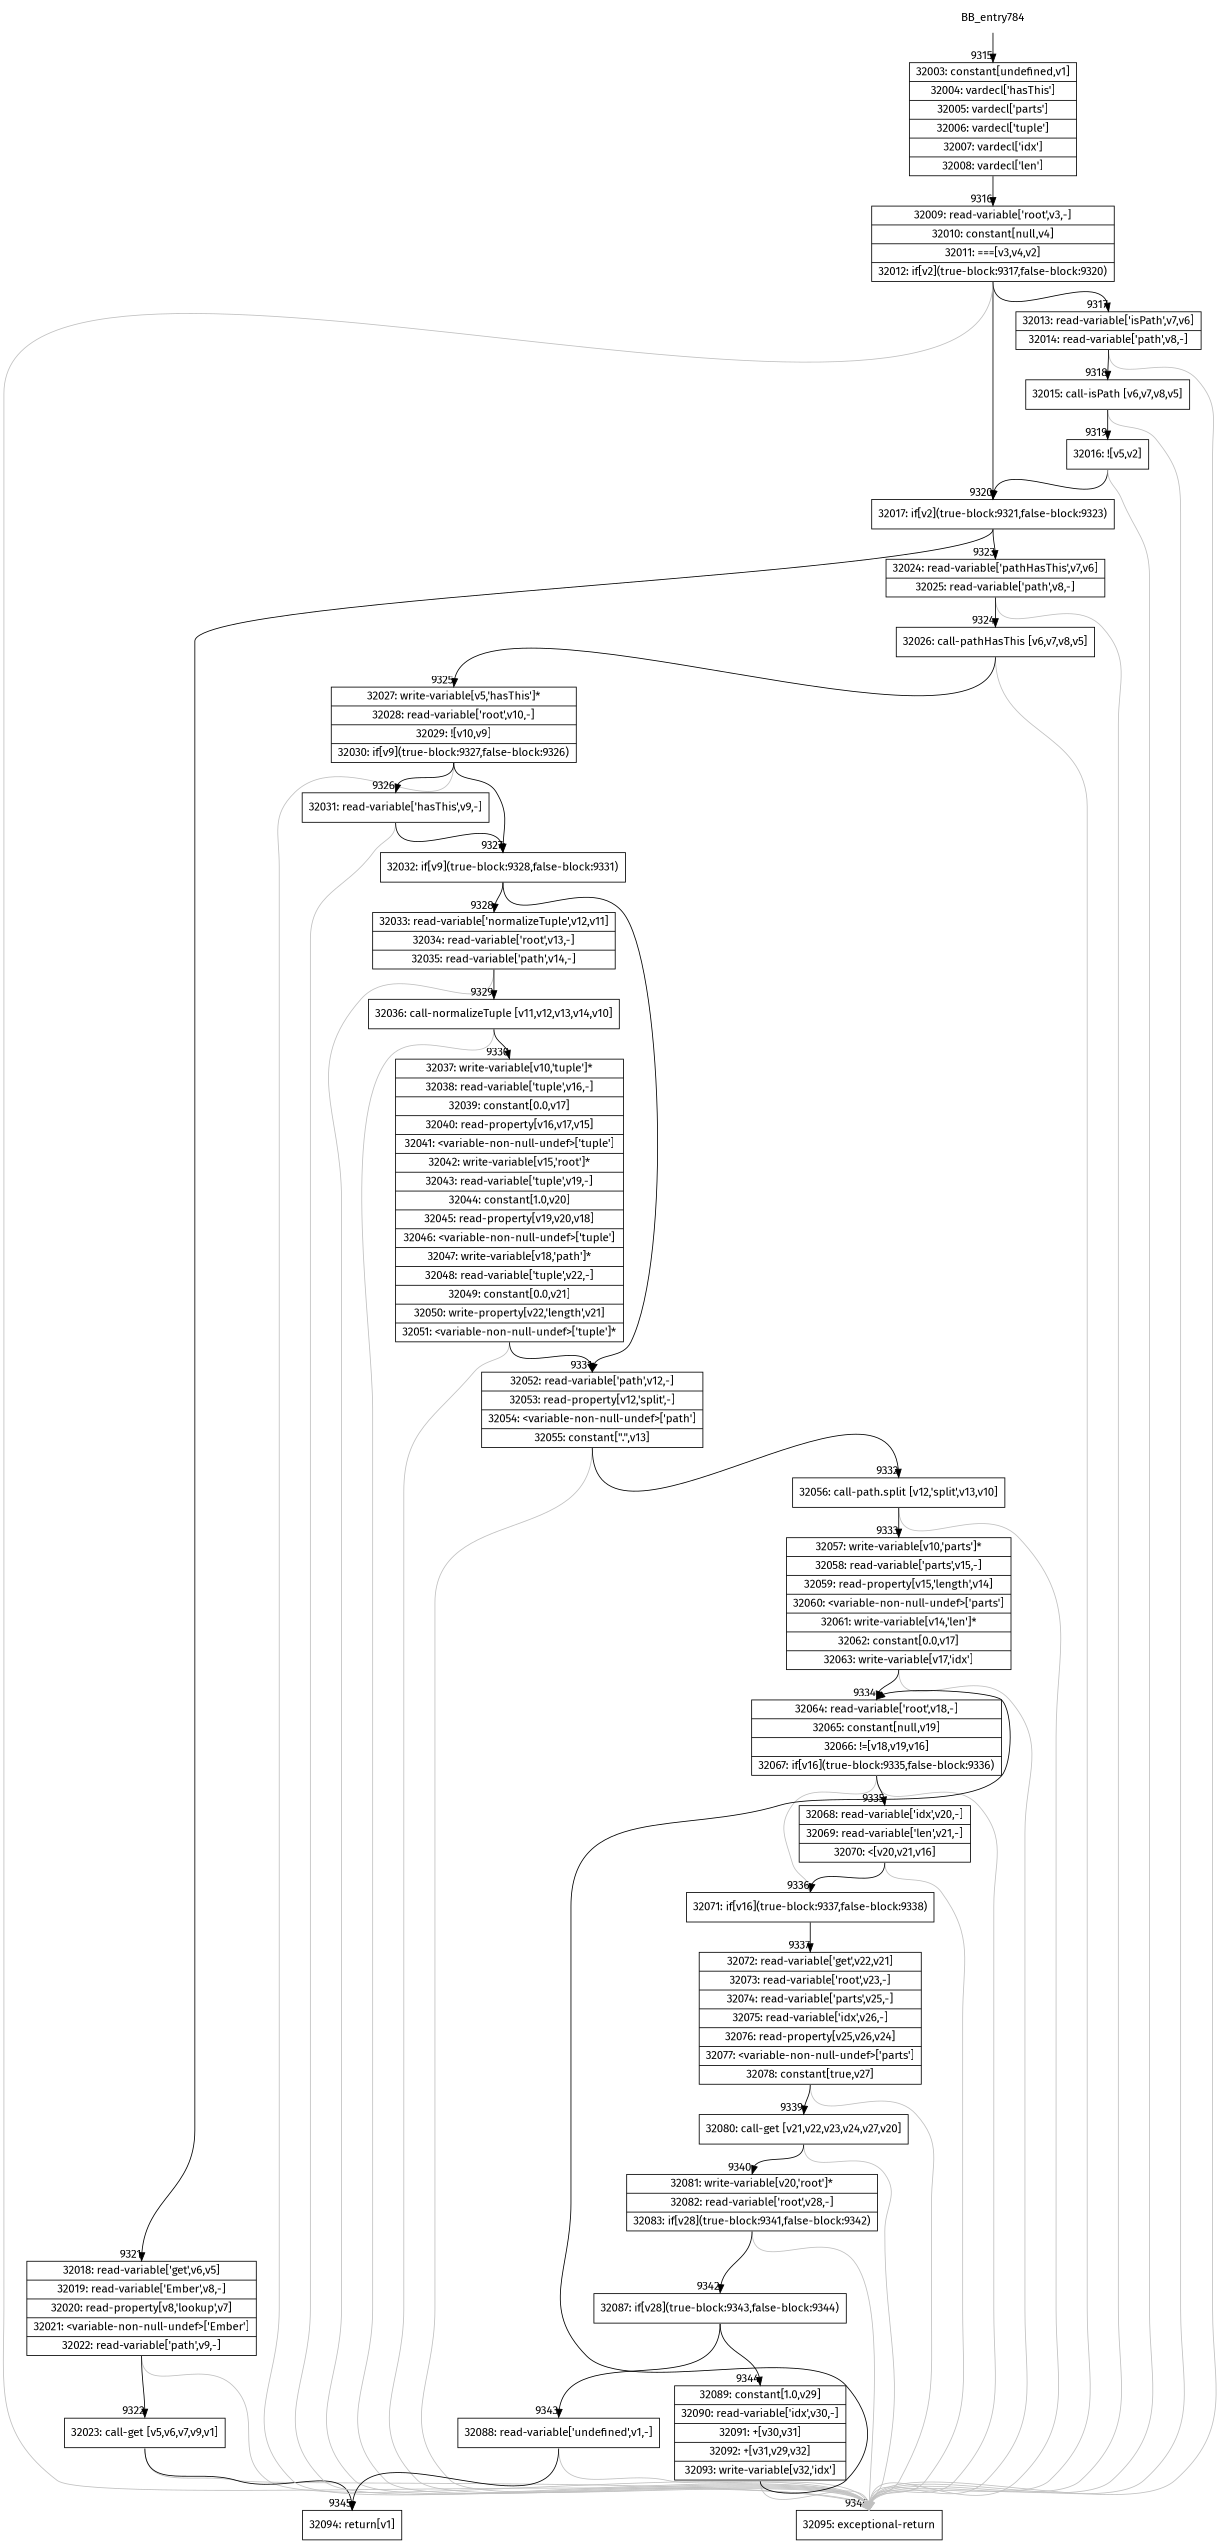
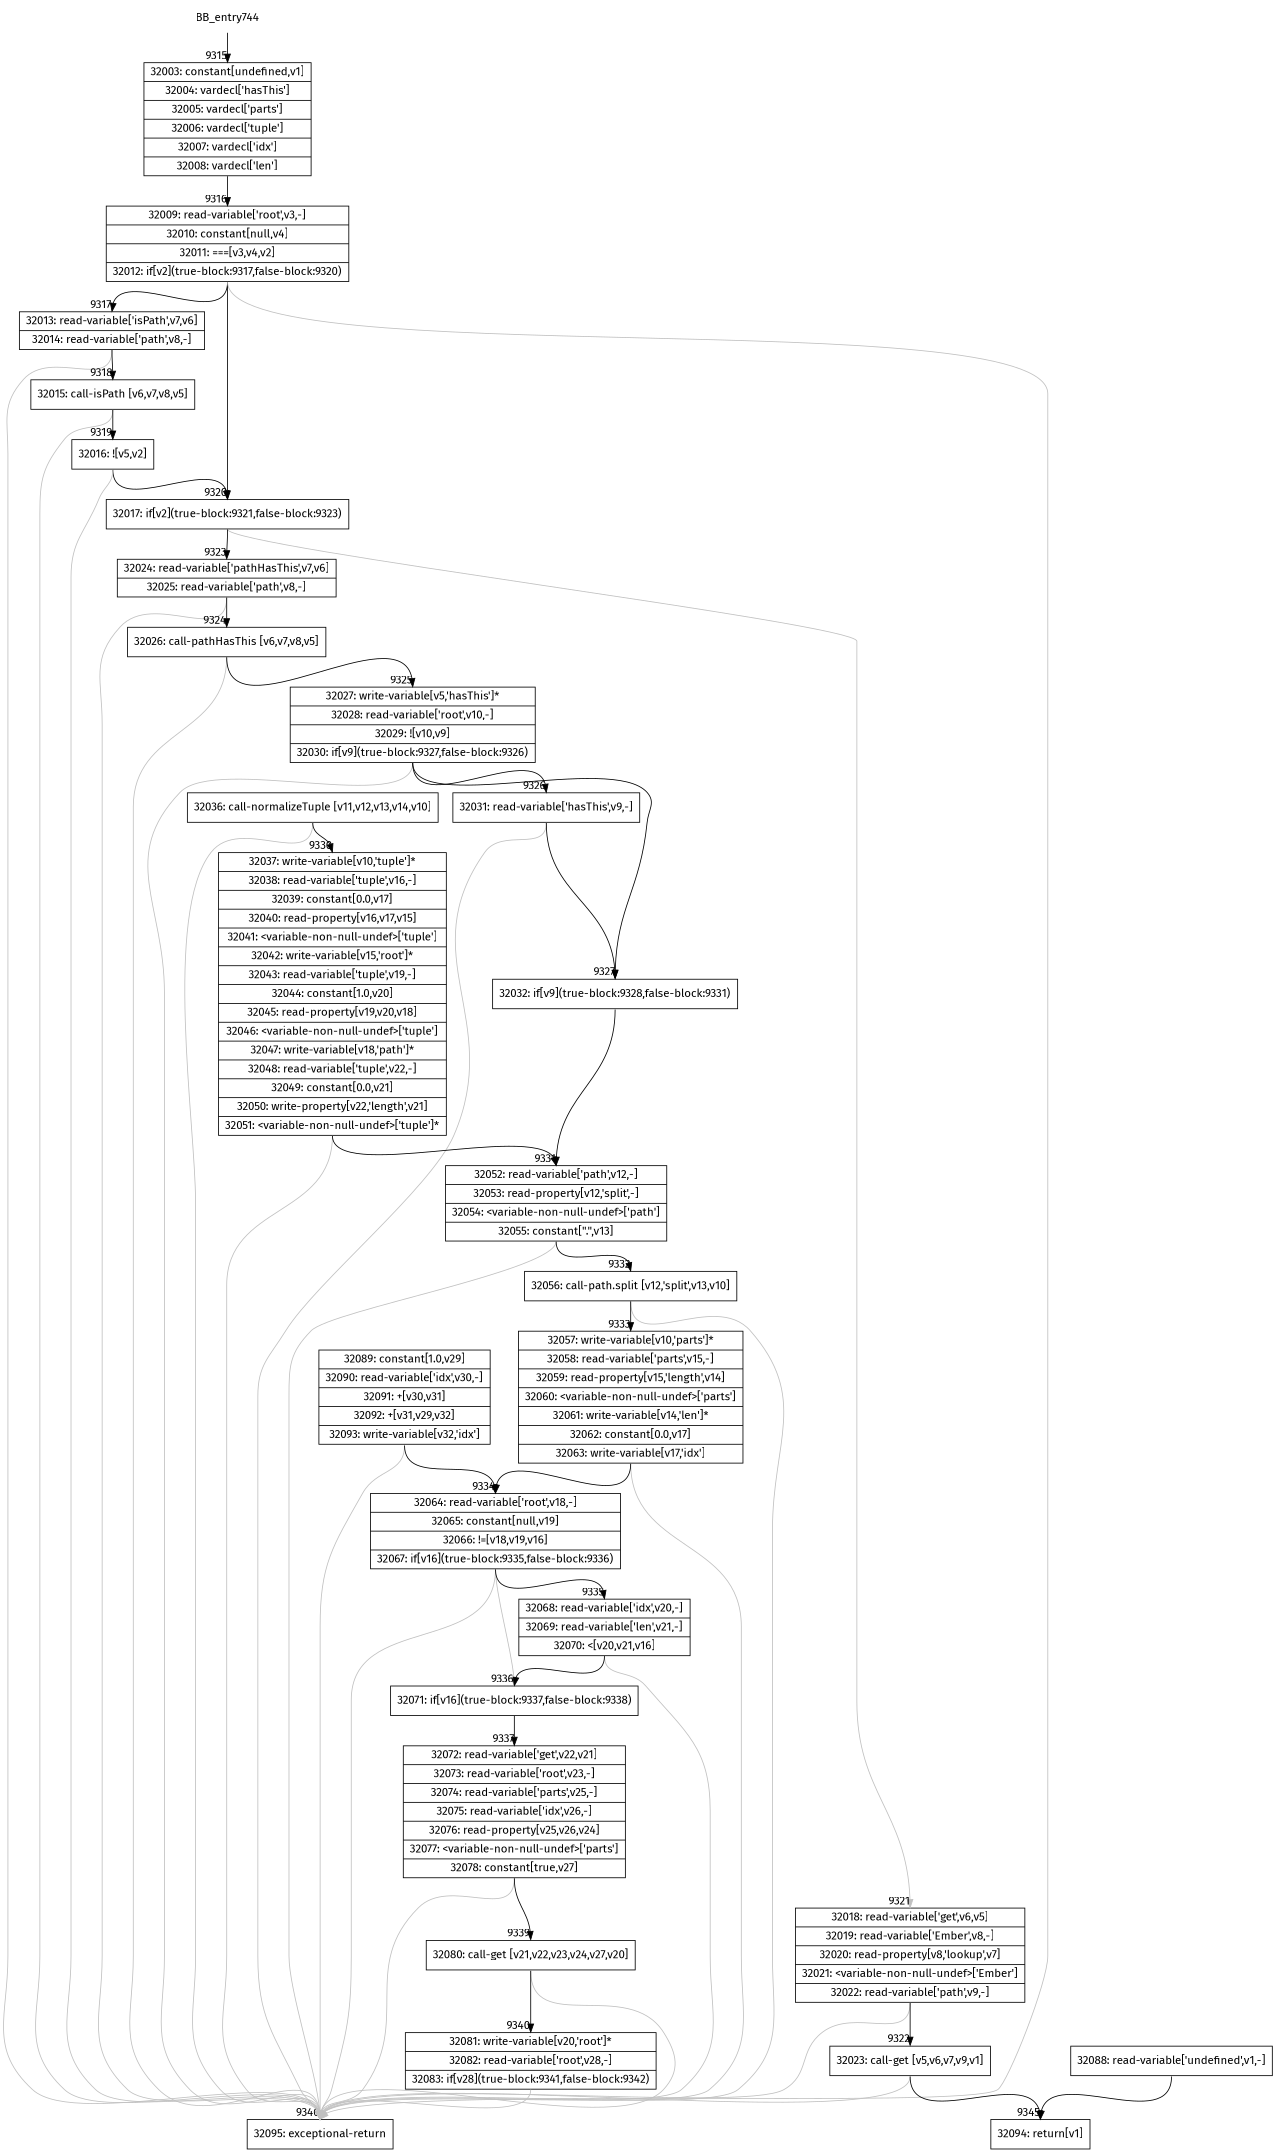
(993, 18) -> (228, 18)
(494, 941) -> none
(195, 1049) -> (857, 955)
(720, 2308) -> none
(640, 2478) -> none
